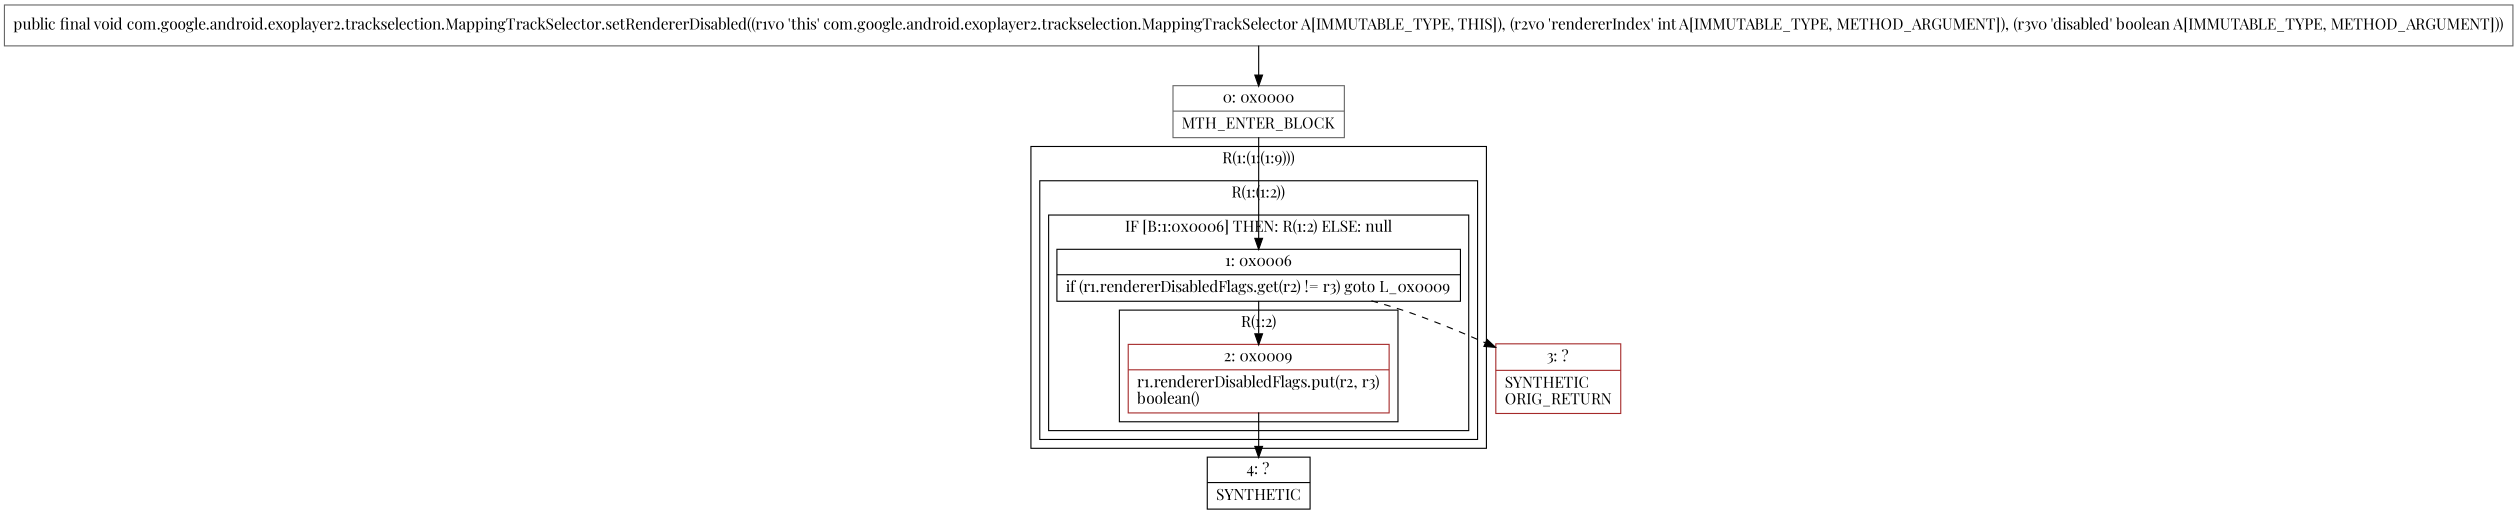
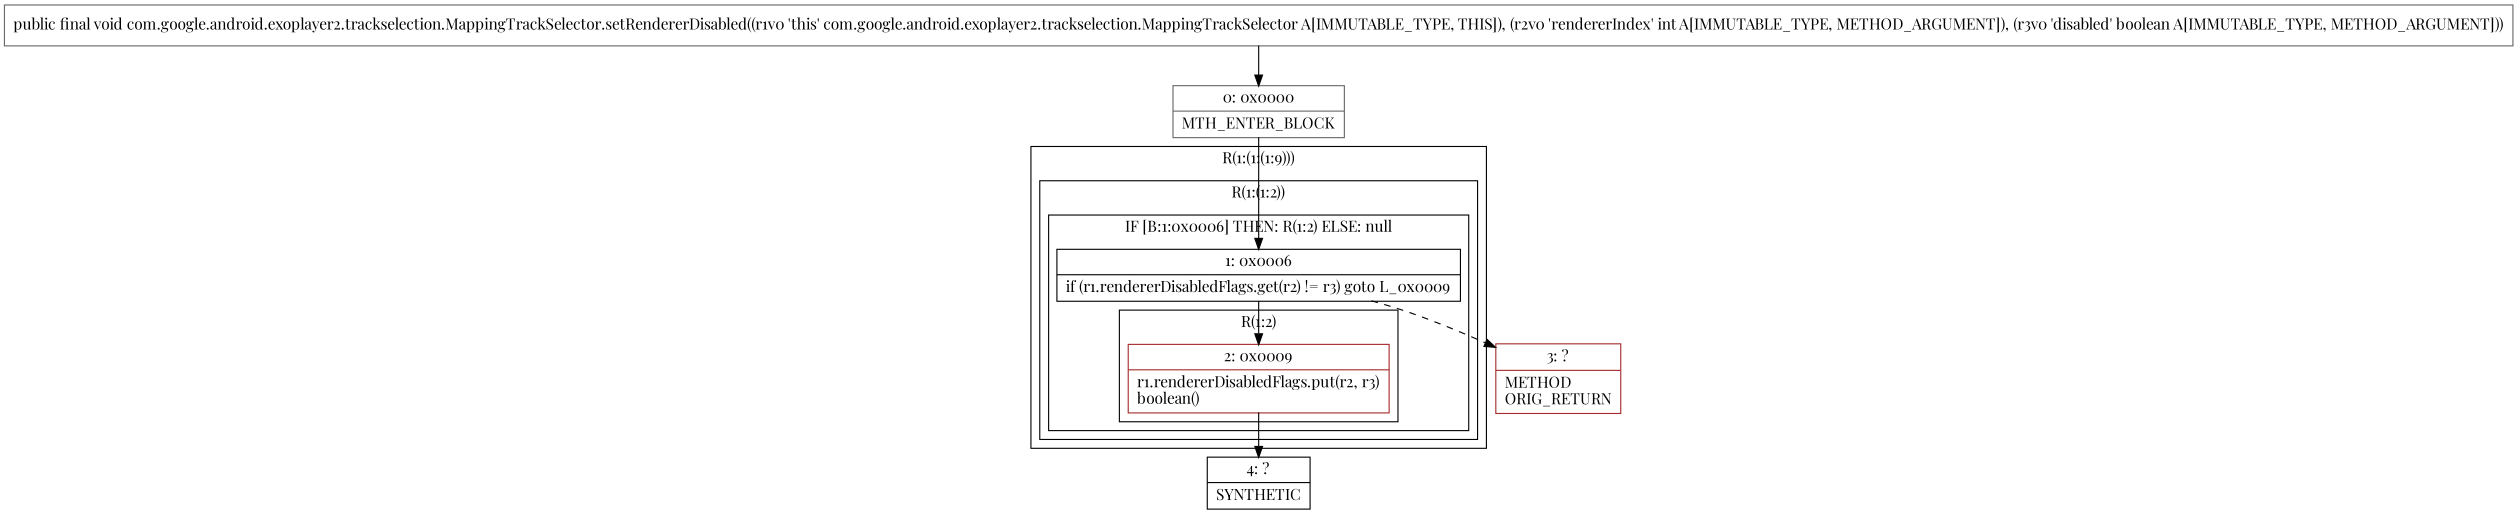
(1547, 383) -> (1538, 383)
